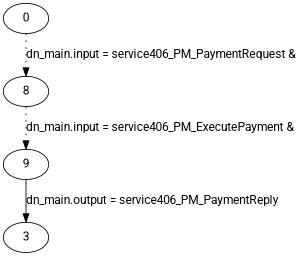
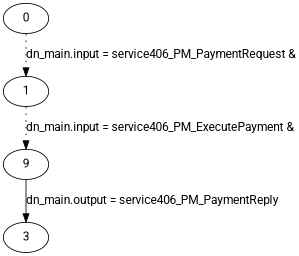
(26, 91) -> (26, 91)
